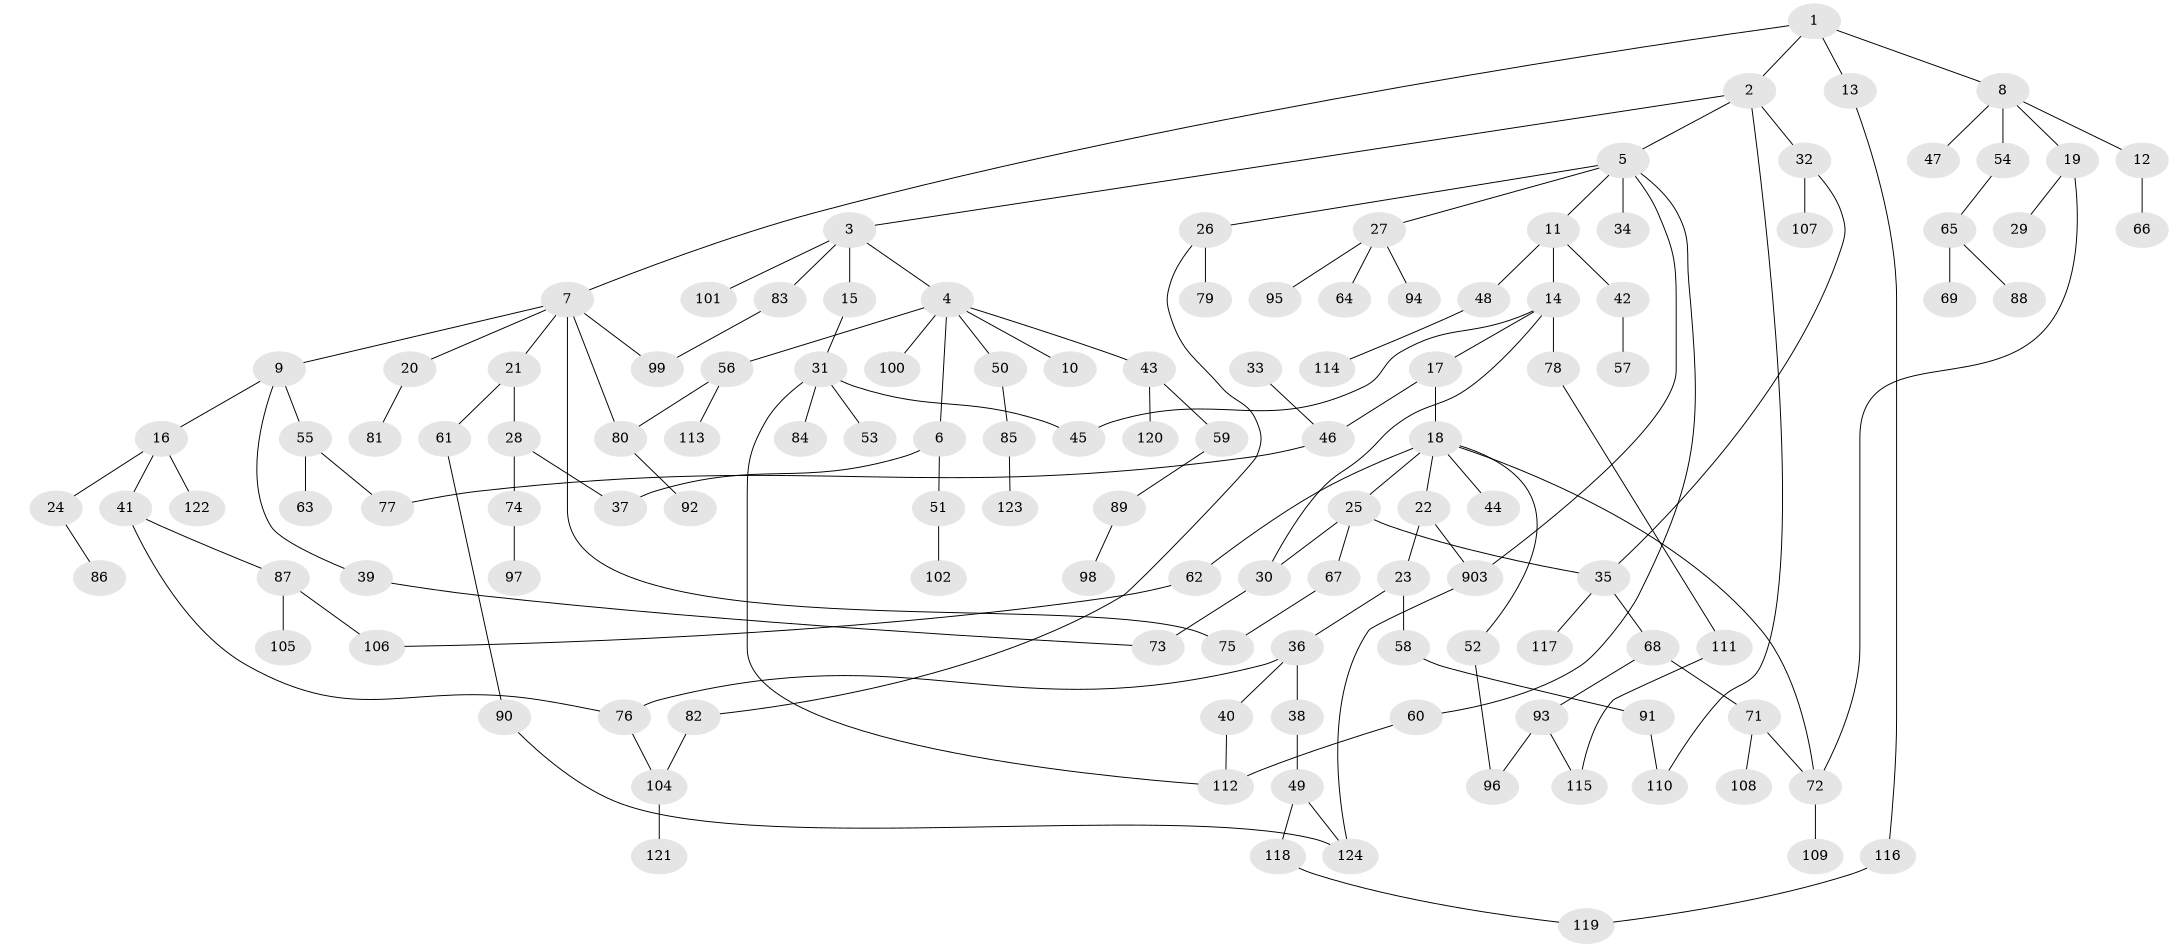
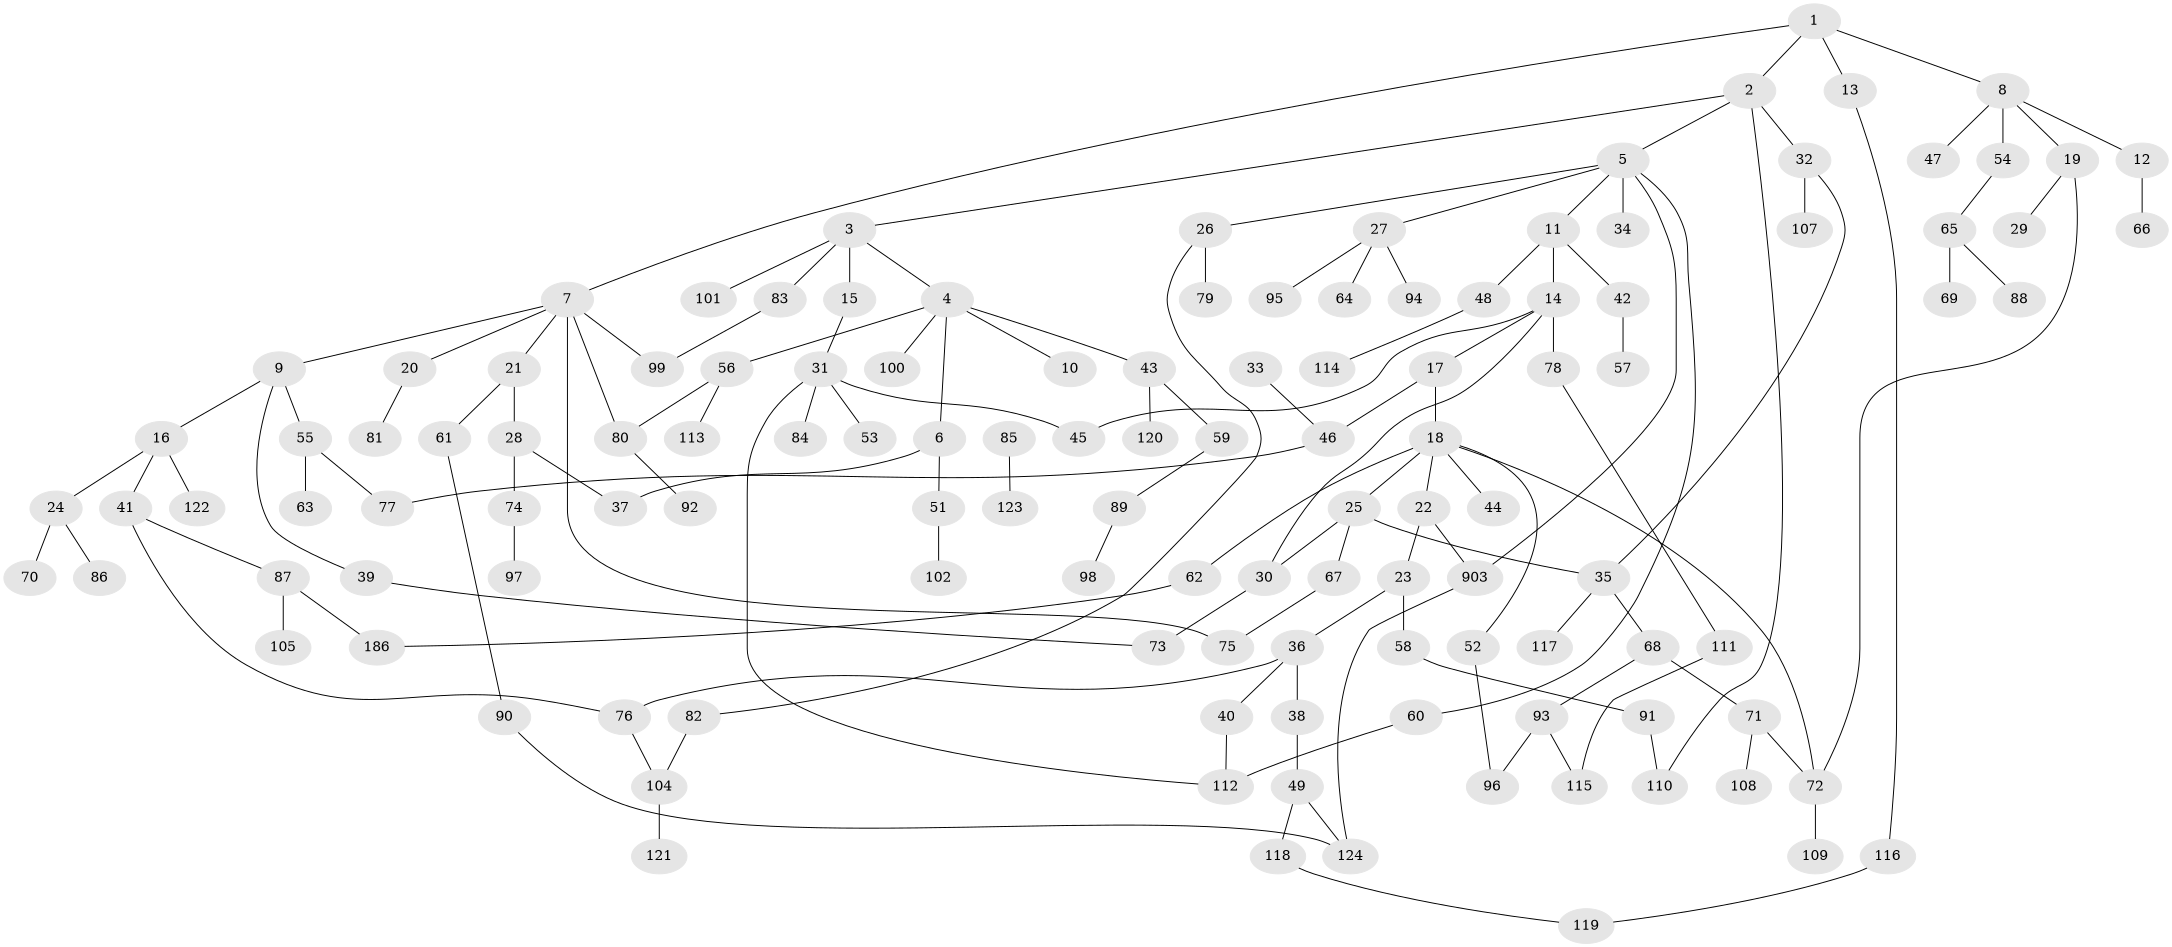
(1000, 369) -> none
none -> (30, 578)
(377, 648) -> (377, 648)
